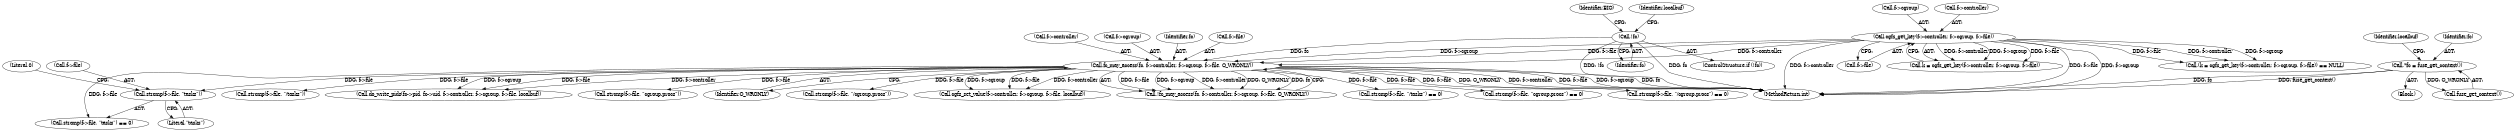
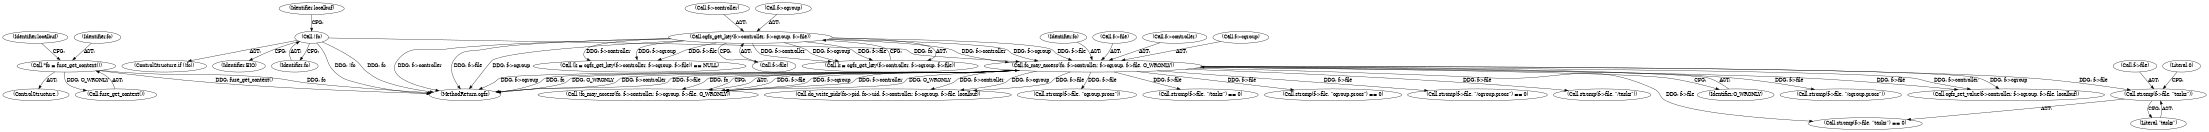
(1611, 22) -> (275, 49)
(1787, 95) -> (465, 95)
(2407, 95) -> (36, 95)
